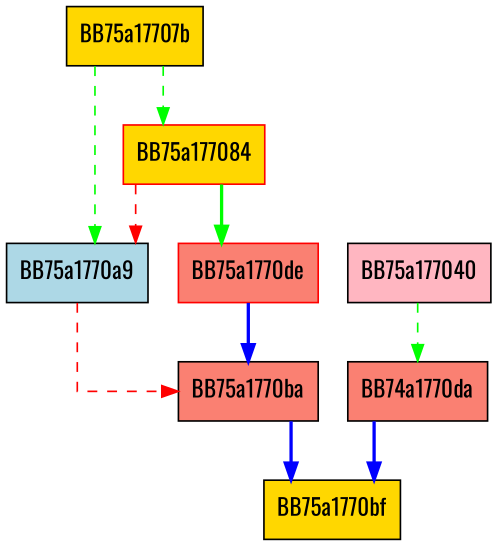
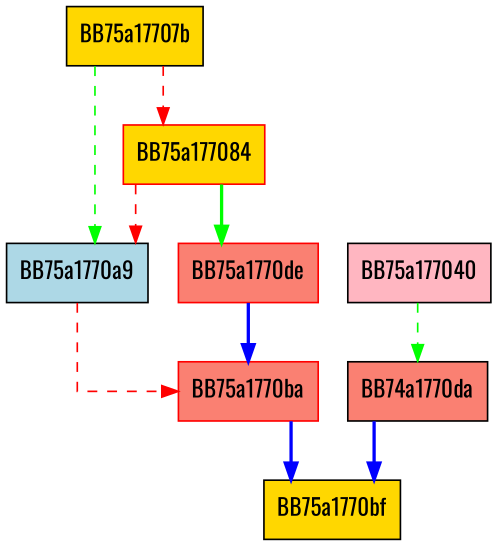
(163, 87) -> (163, 87)
(248, 391) -> (248, 391)
